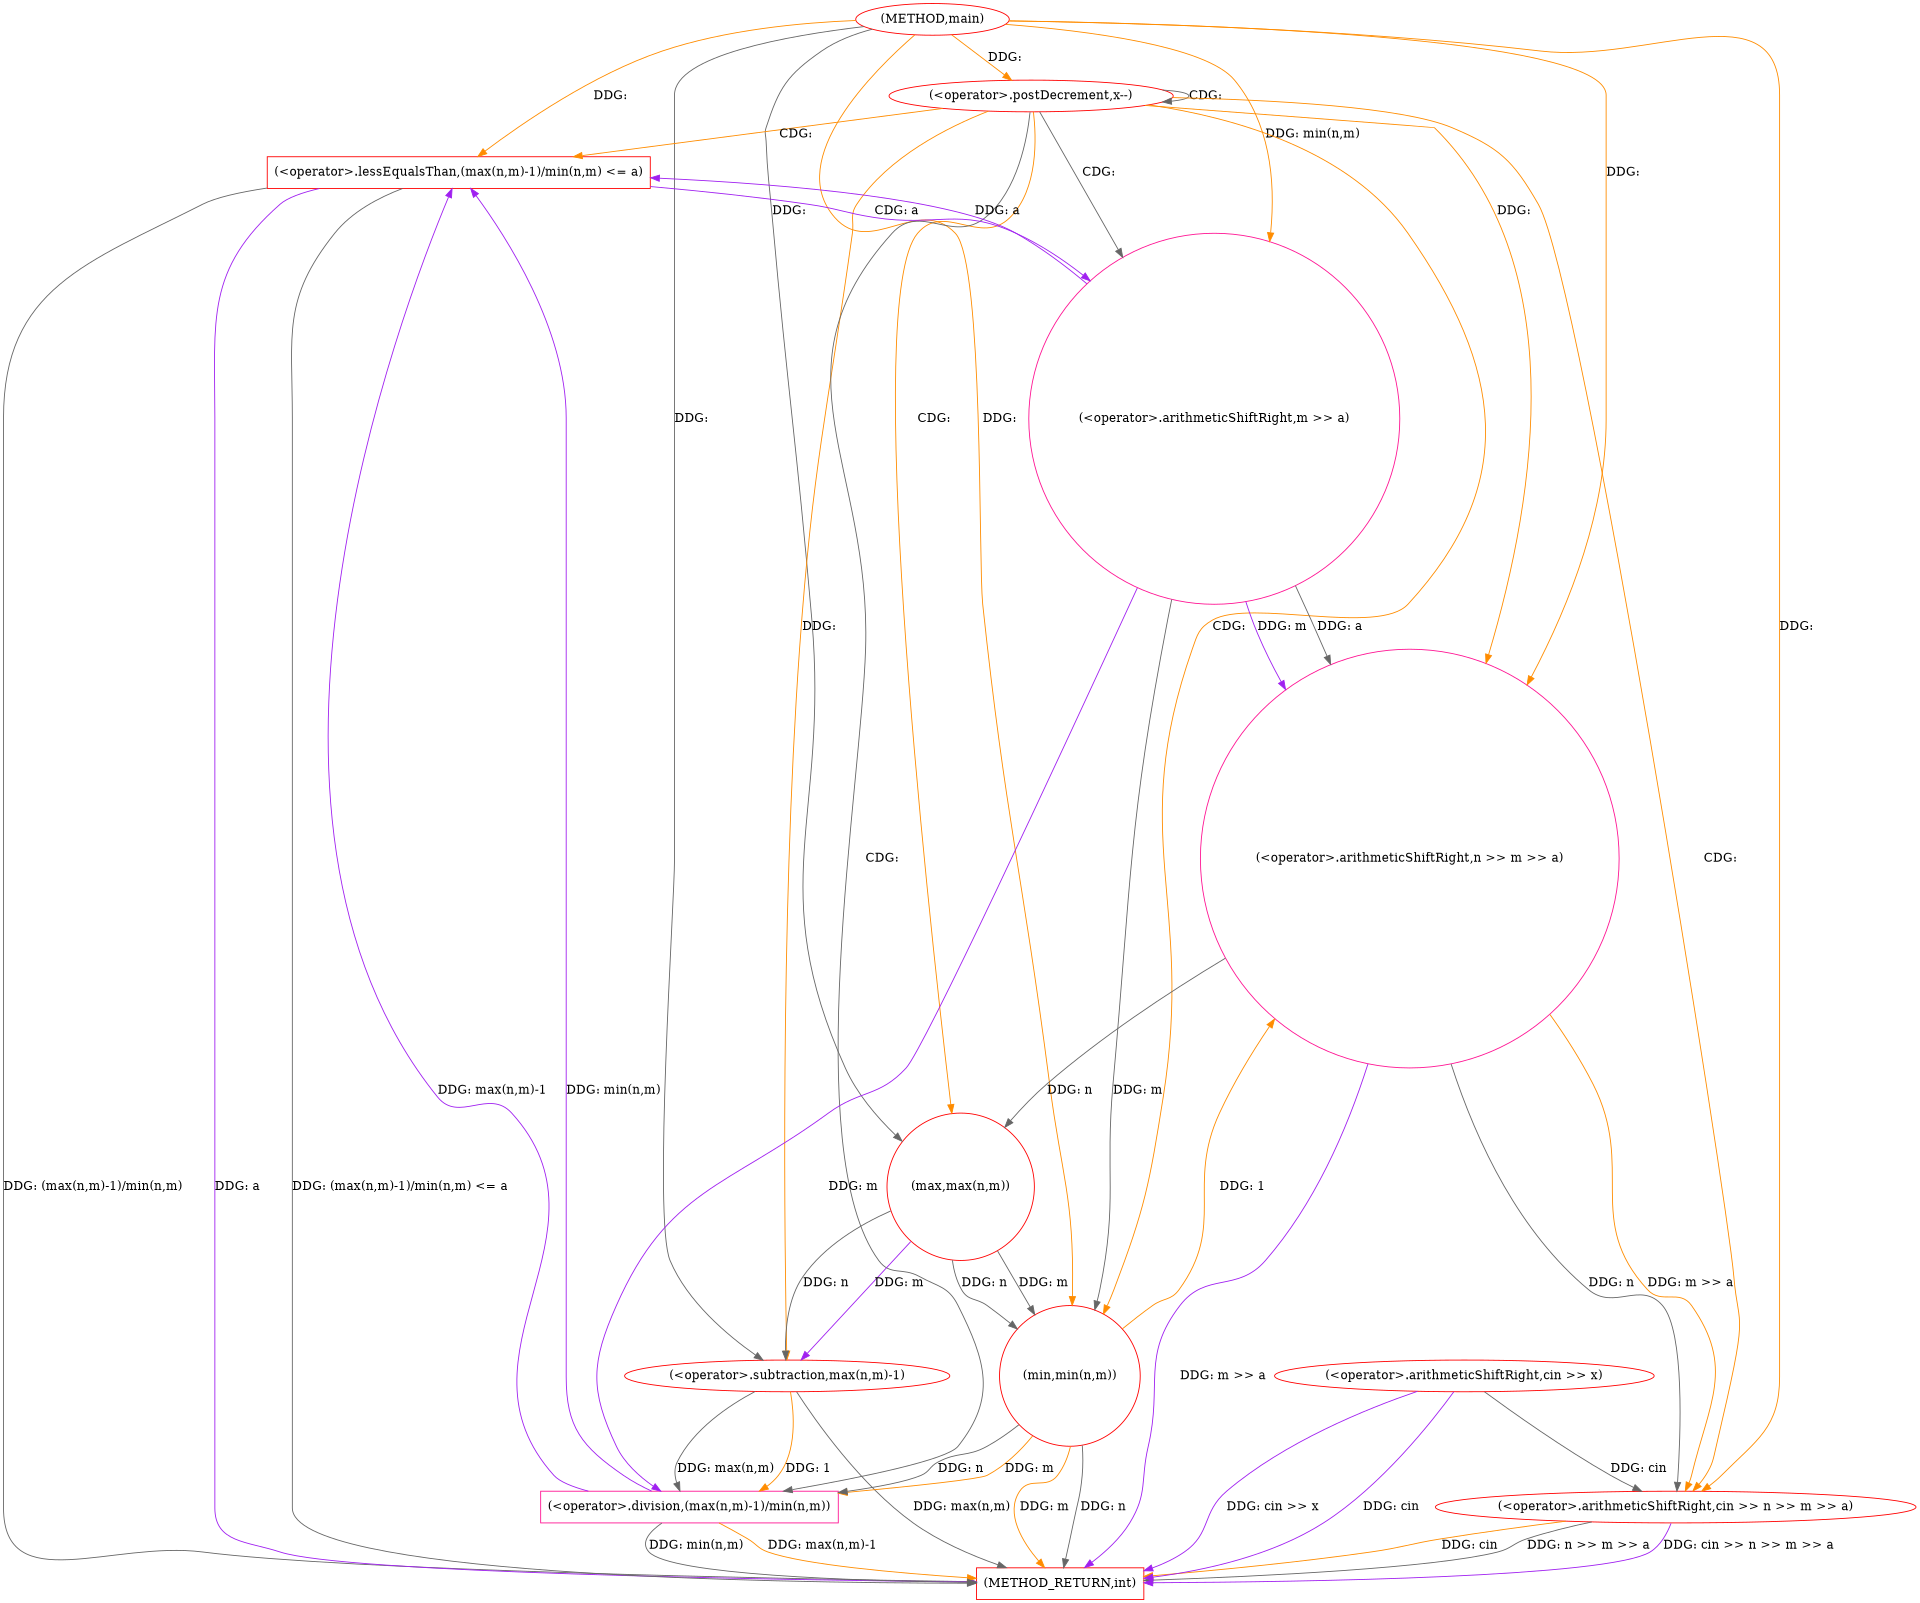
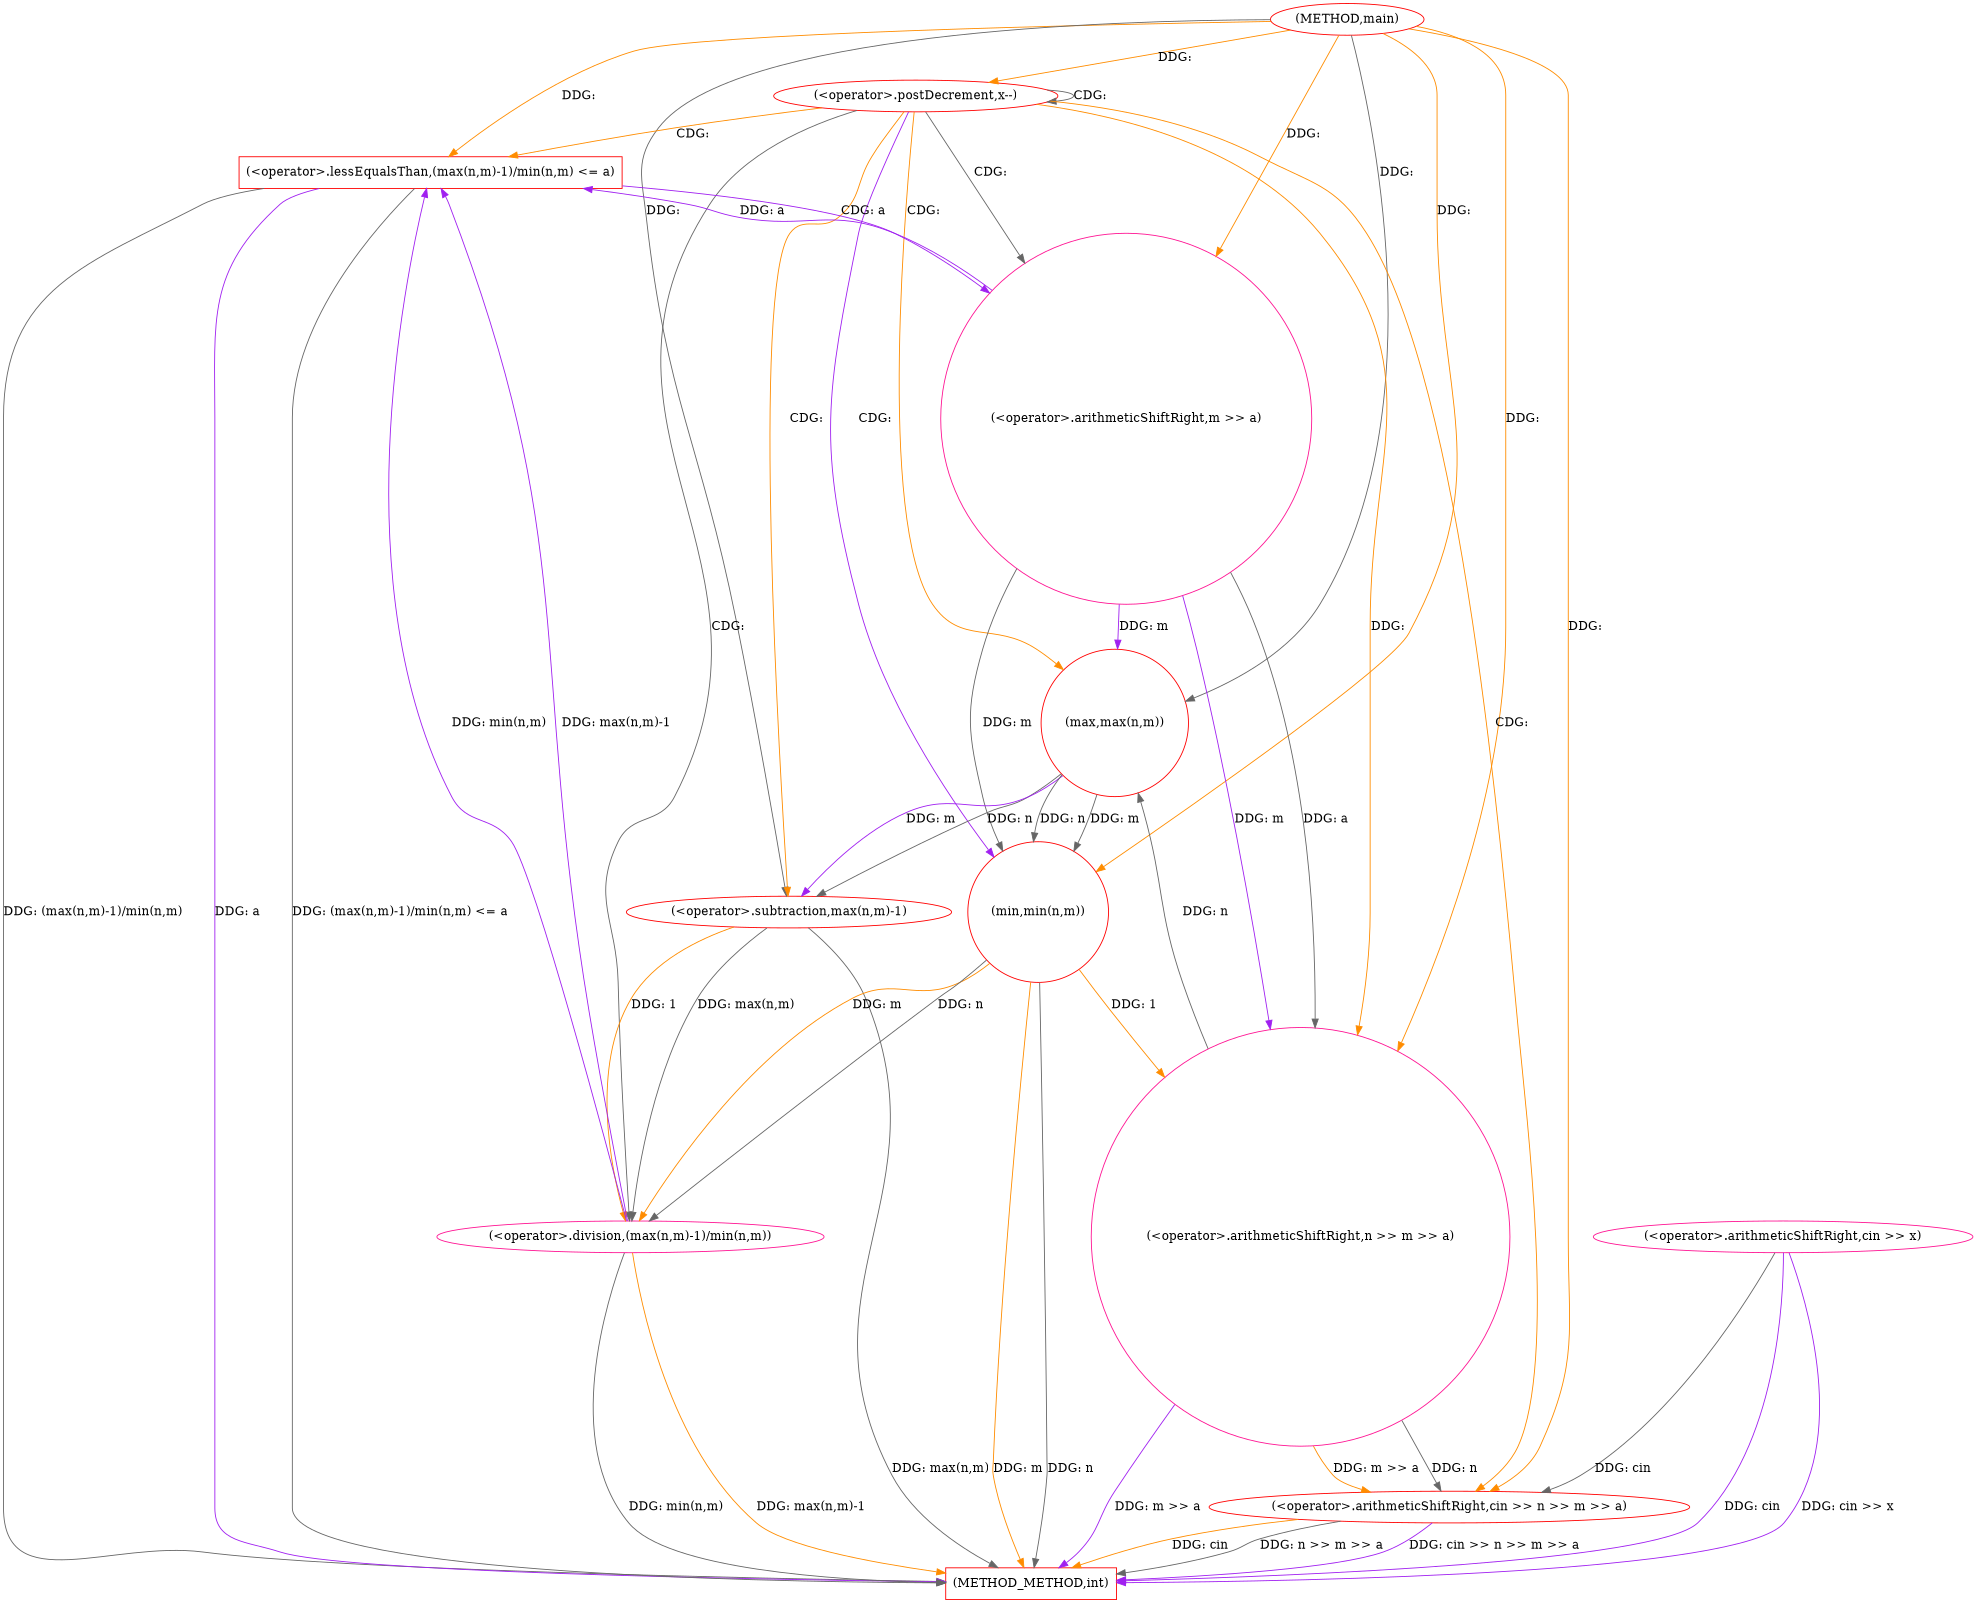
(1313, 134) -> (1305, 134)
(1352, 617) -> (835, 493)
(821, 627) -> (809, 419)
(886, 1085) -> (1119, 622)
(1464, 1376) -> (1783, 1237)
(689, 1507) -> (630, 1237)
(1060, 1584) -> (1031, 1584)
